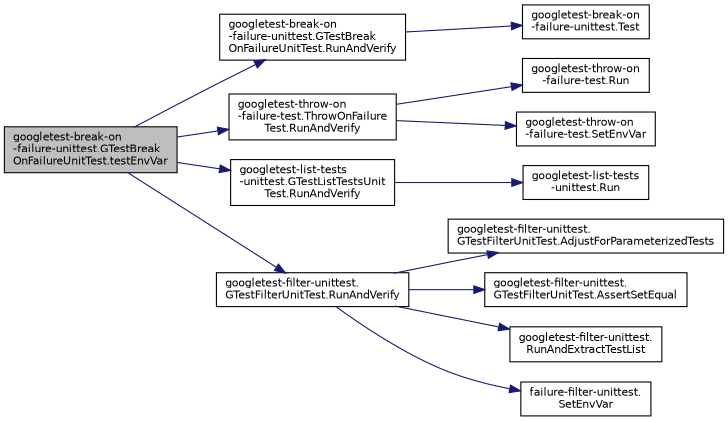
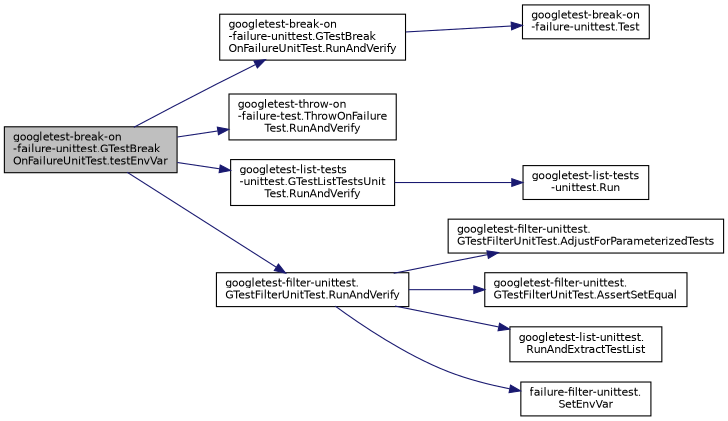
(586, 75) -> none
(586, 129) -> none
(586, 344) -> (586, 344)
